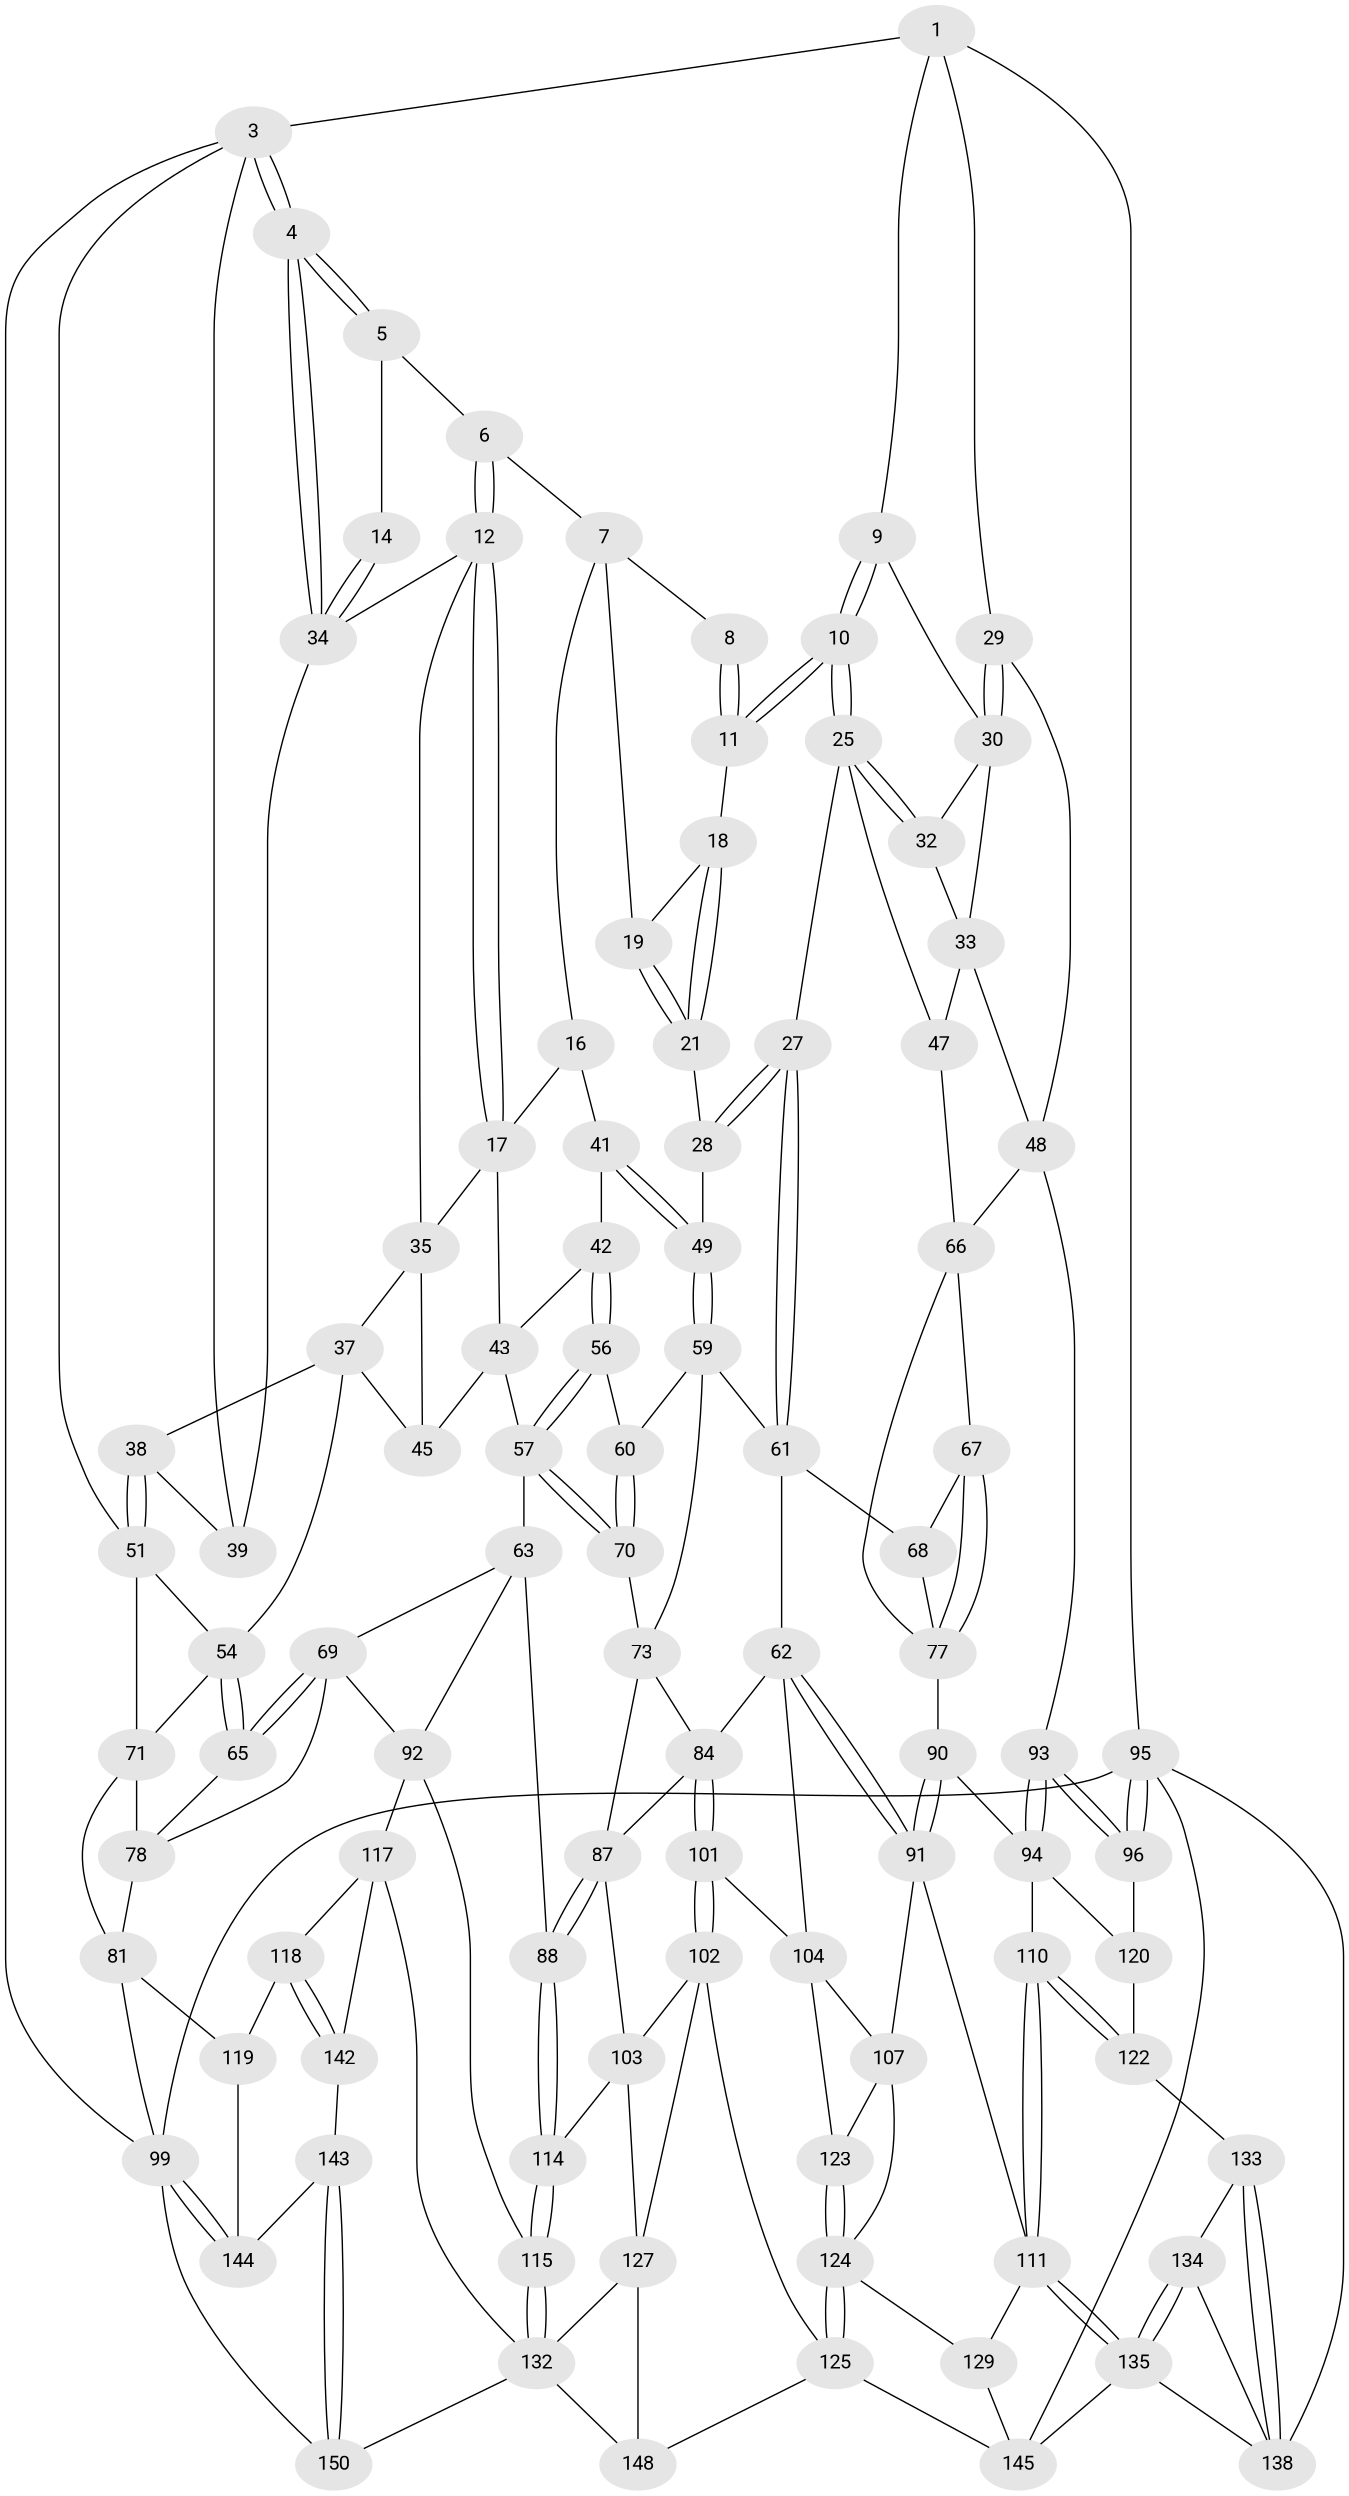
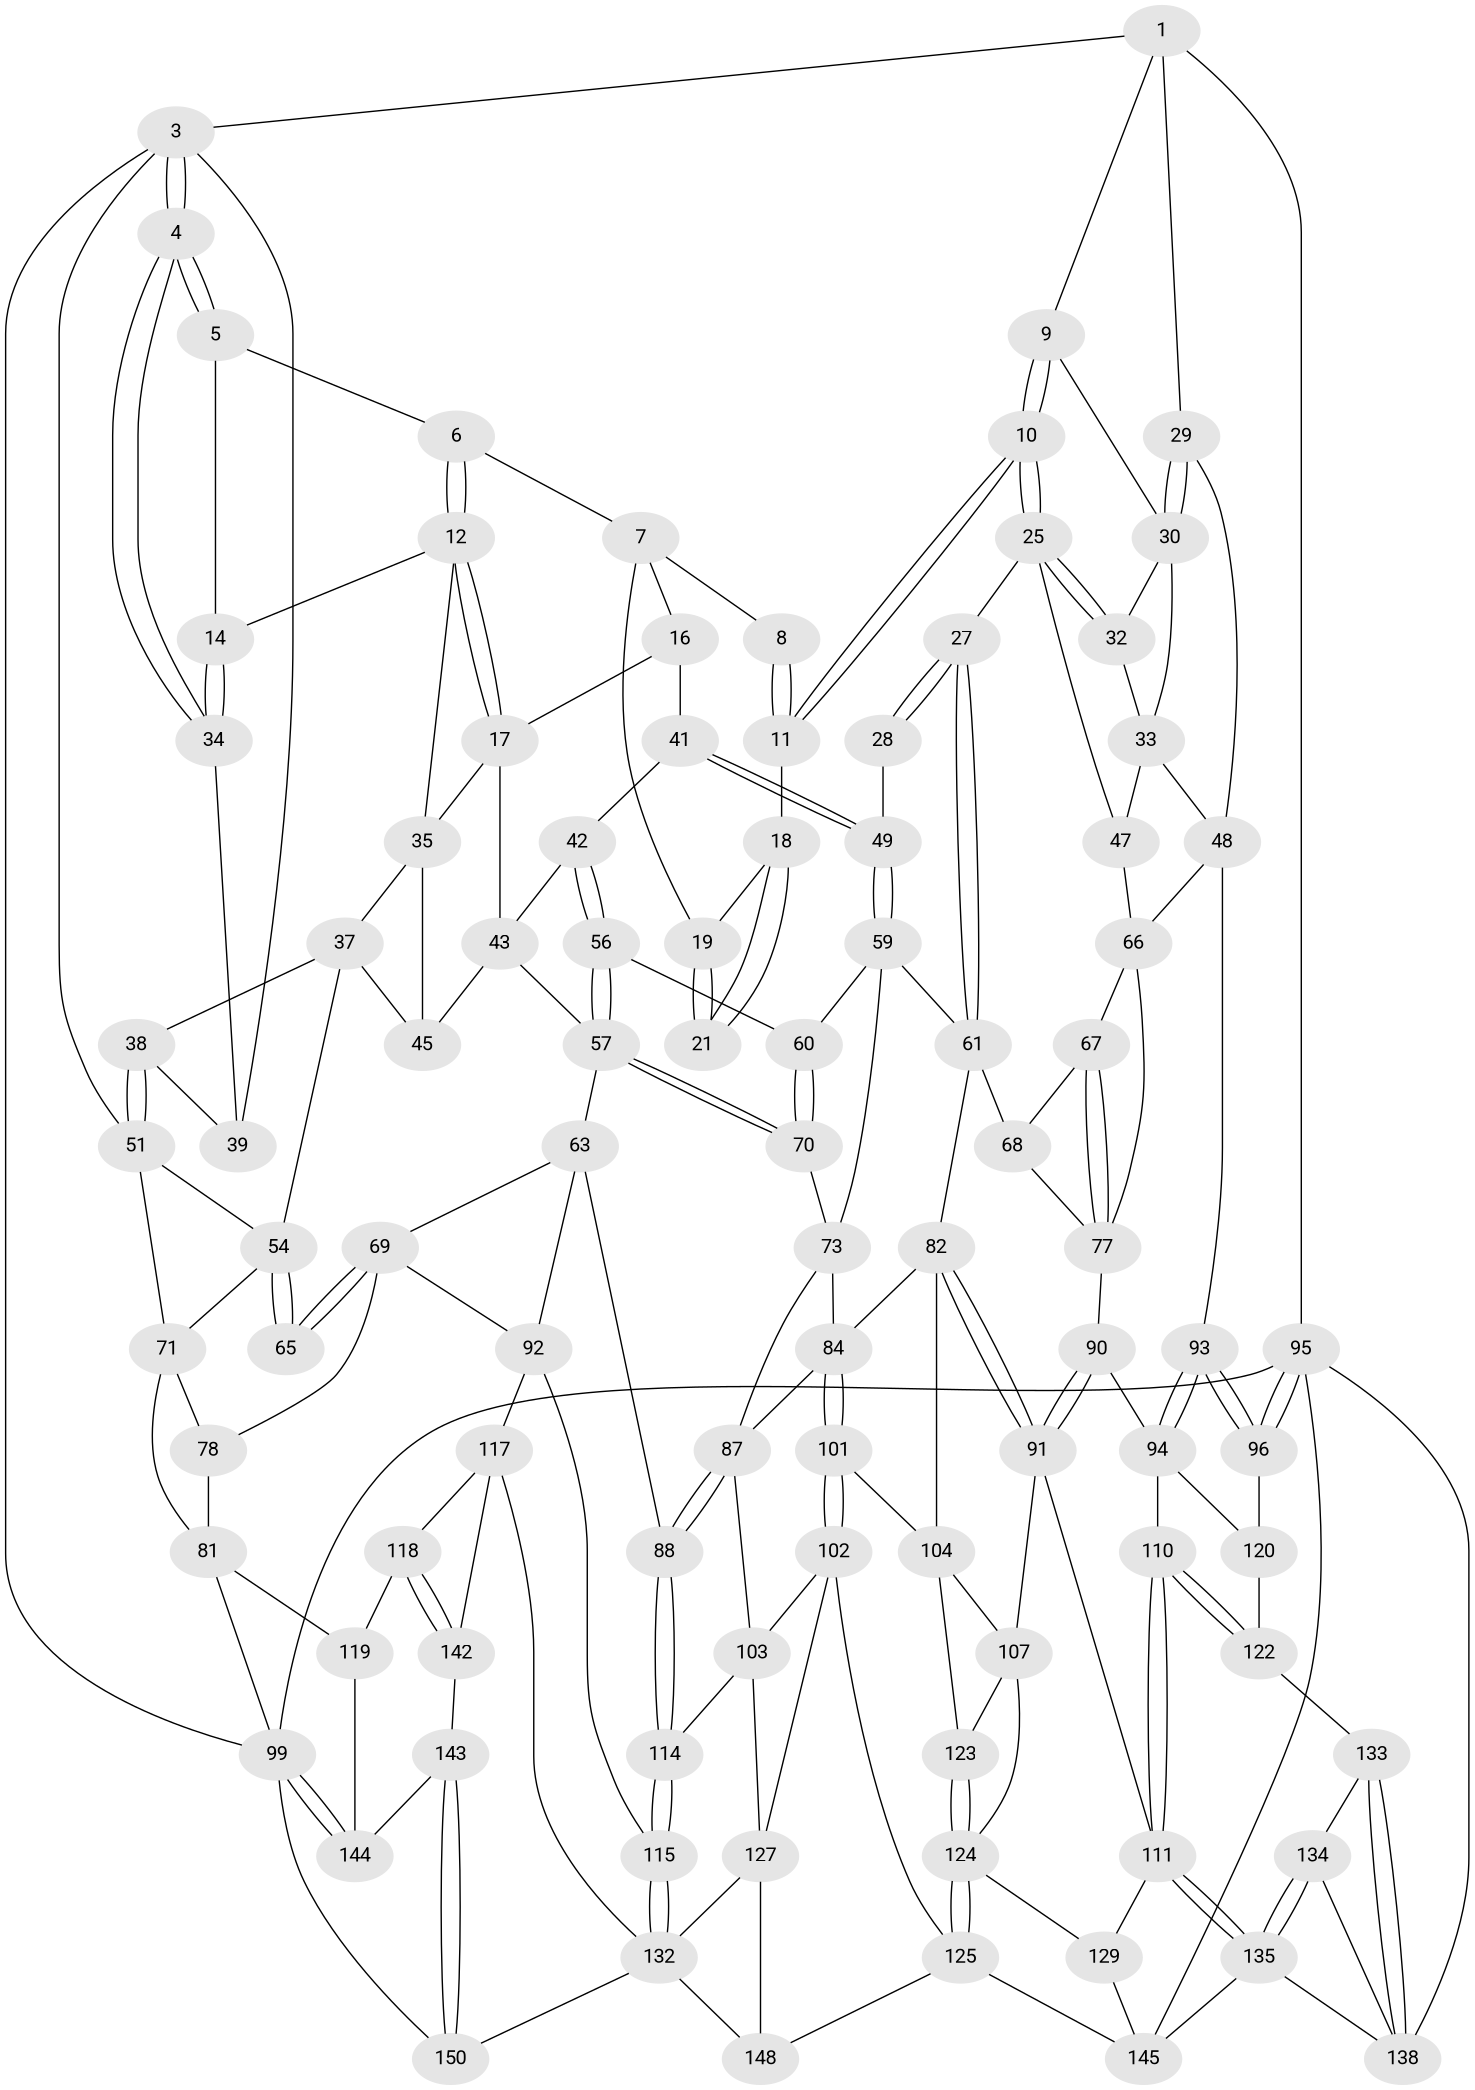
(401, 589) -> (336, 589)
(697, 1096) -> none
(782, 1653) -> (937, 1248)
(187, 1805) -> none
